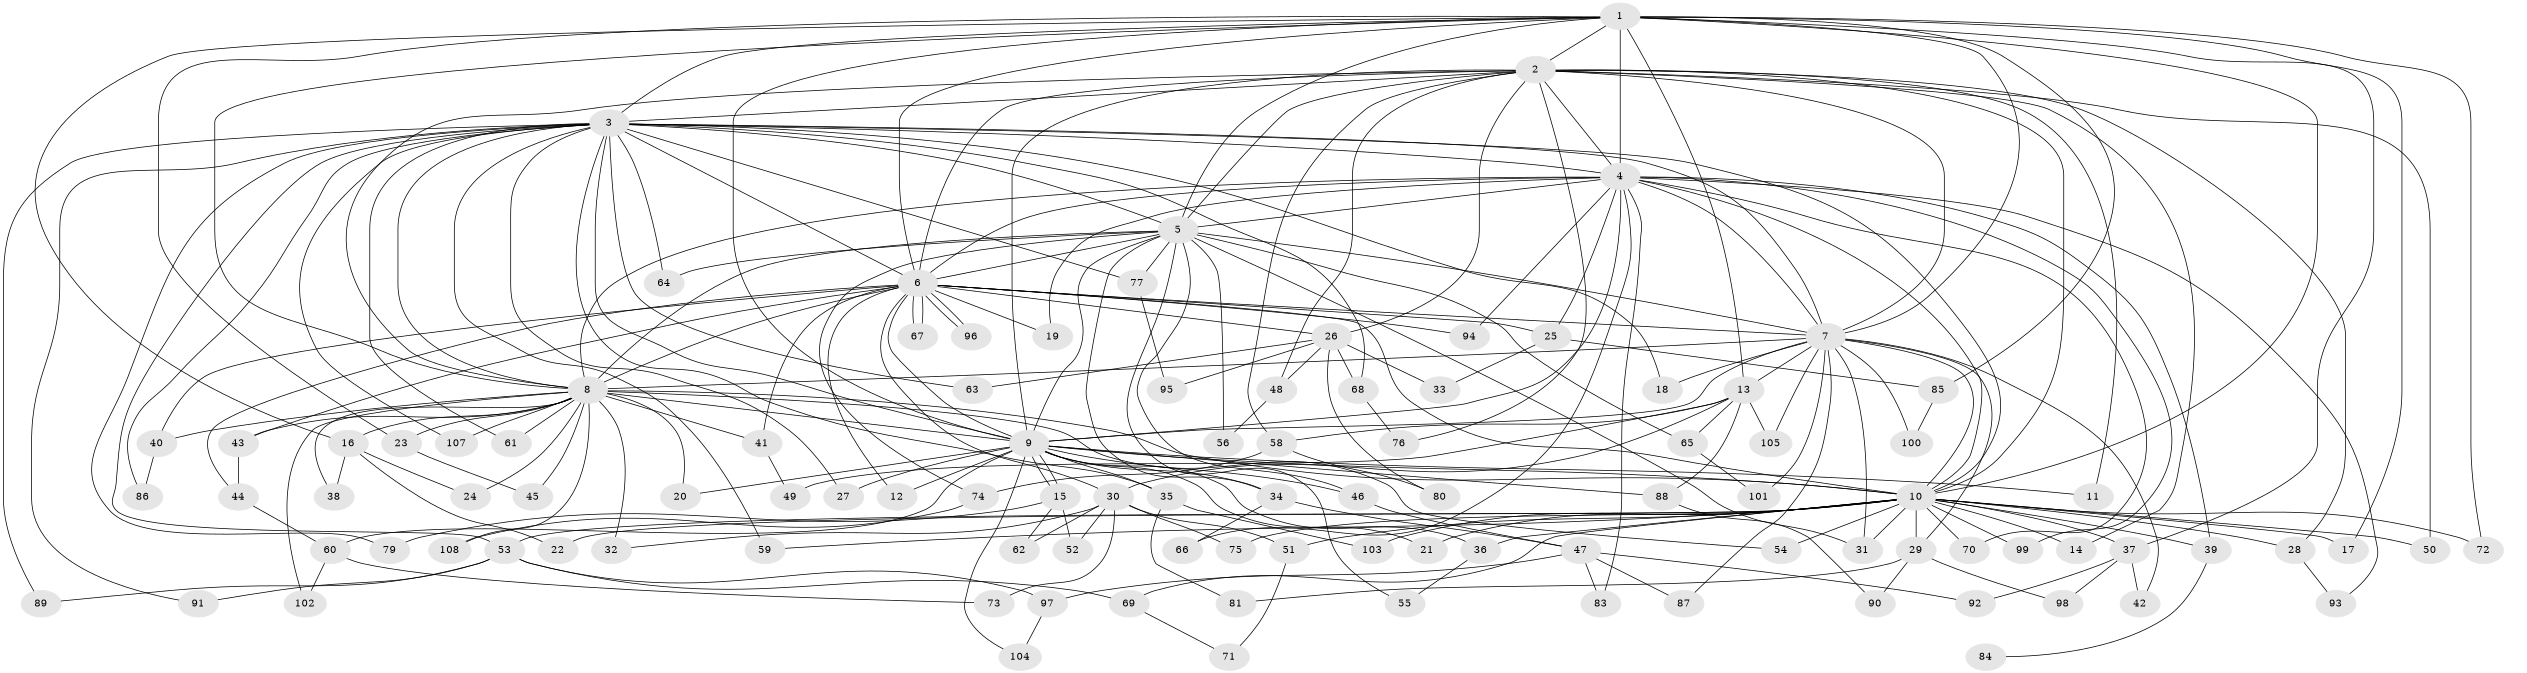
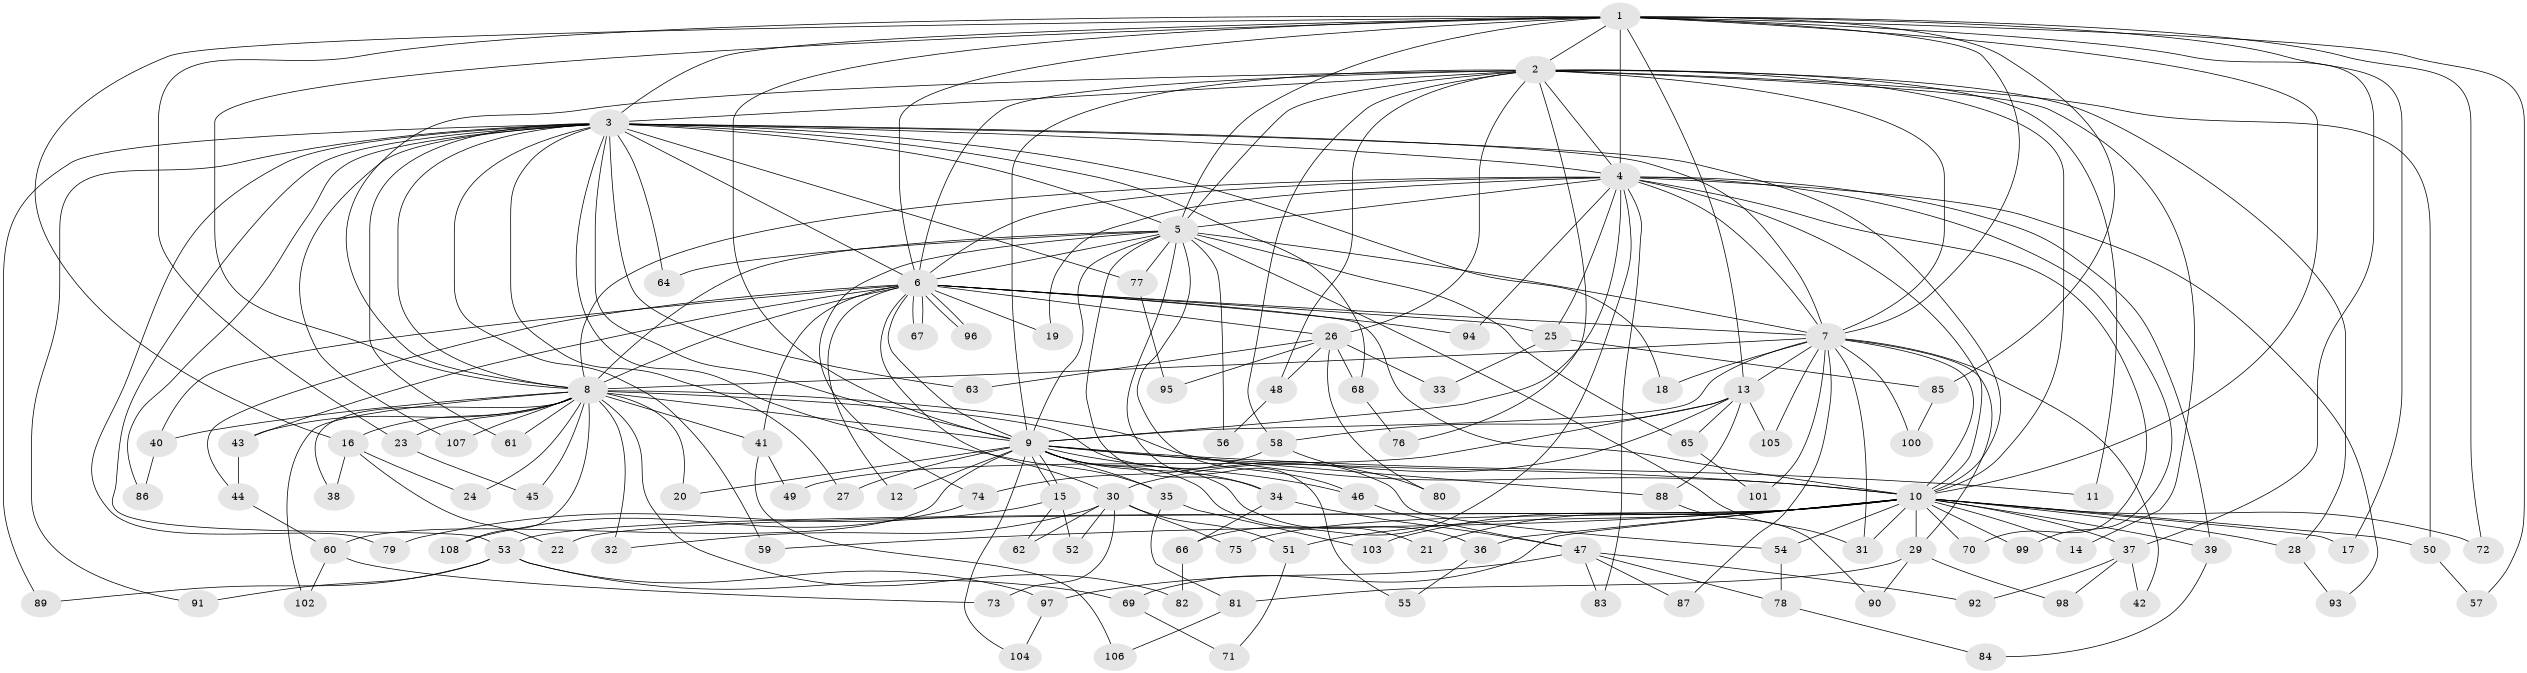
none -> (1183, 604)
none -> (1781, 604)
none -> (2477, 604)
none -> (1115, 657)
